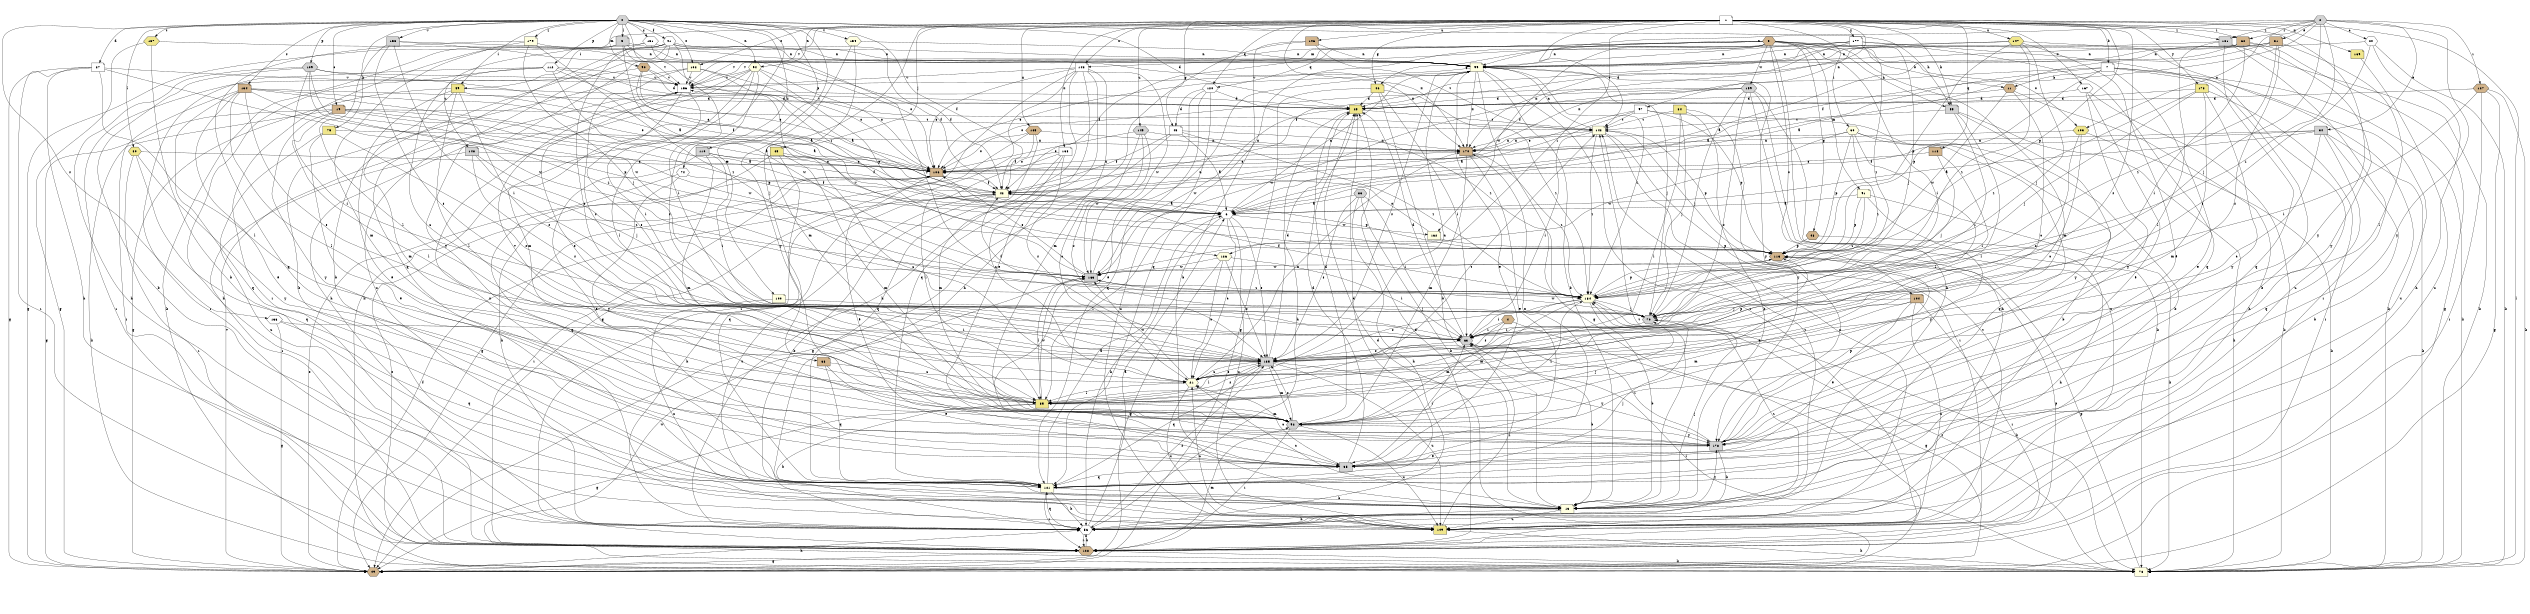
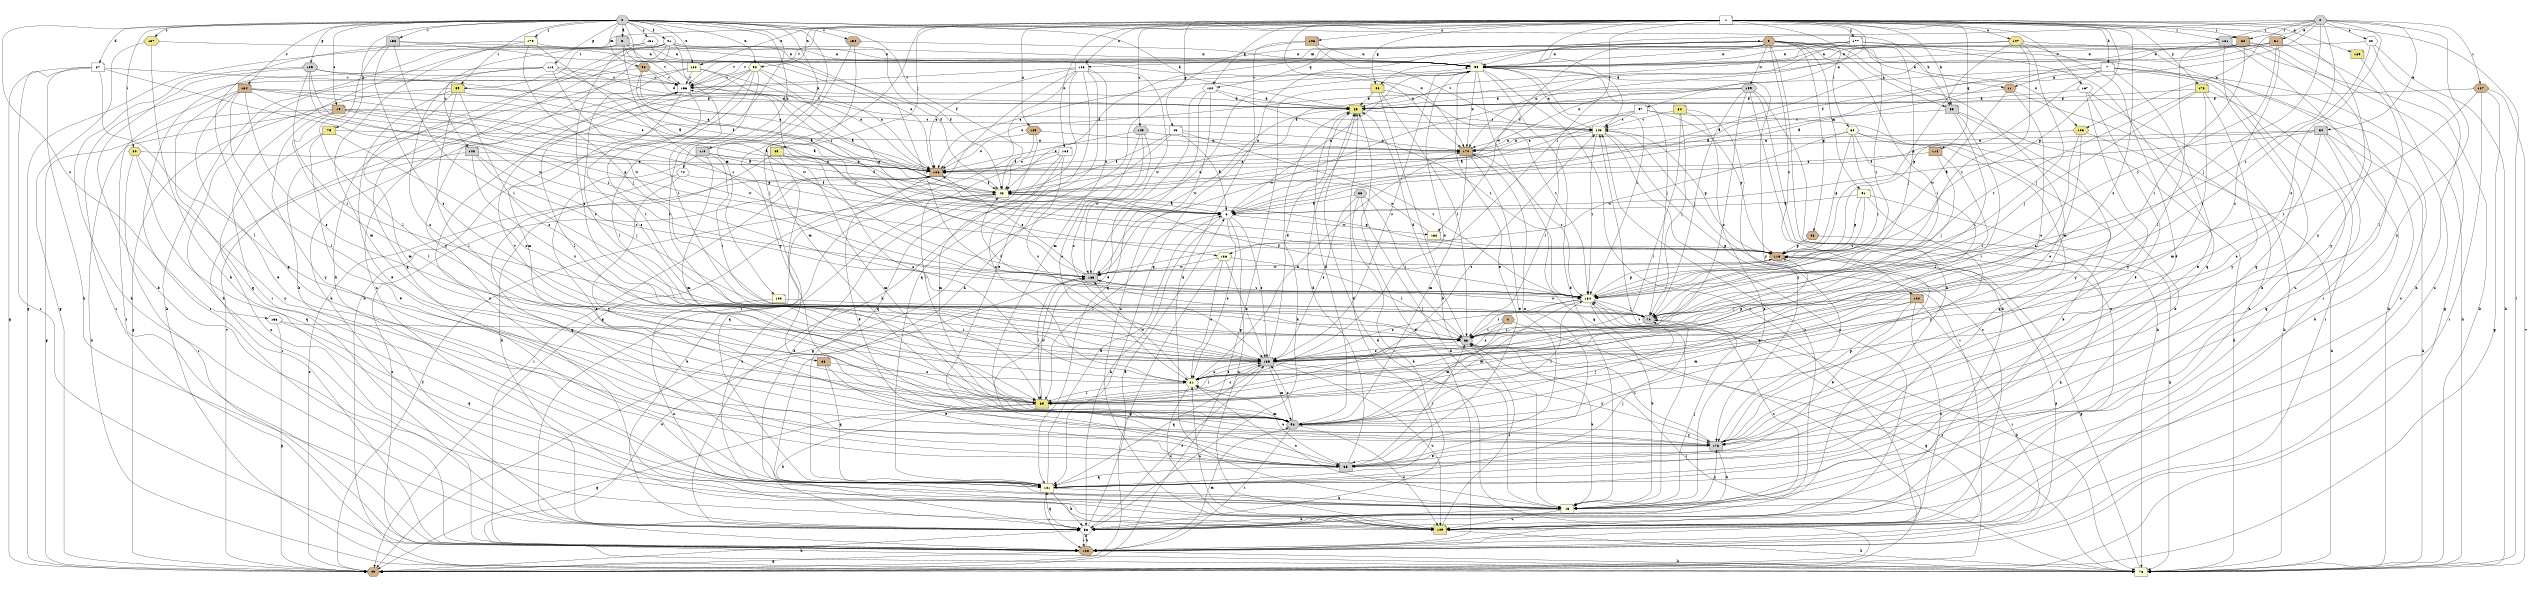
(624, 31) -> (624, 31)
(853, 41) -> (853, 41)
(1183, 101) -> (1268, 101)
(628, 229) -> none
(575, 246) -> (575, 246)
none -> (1919, 309)
(2526, 330) -> (2526, 330)
